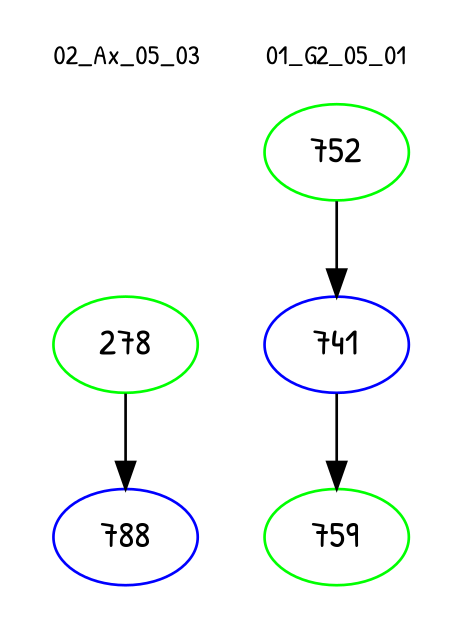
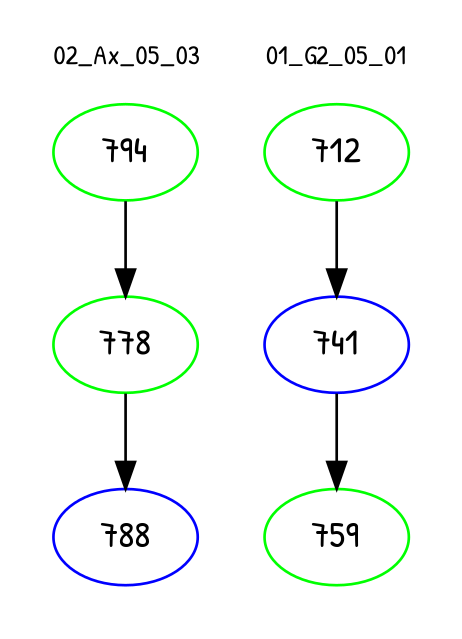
none -> (126, 152)
(337, 152) -> (337, 152)
(126, 345) -> (126, 345)
